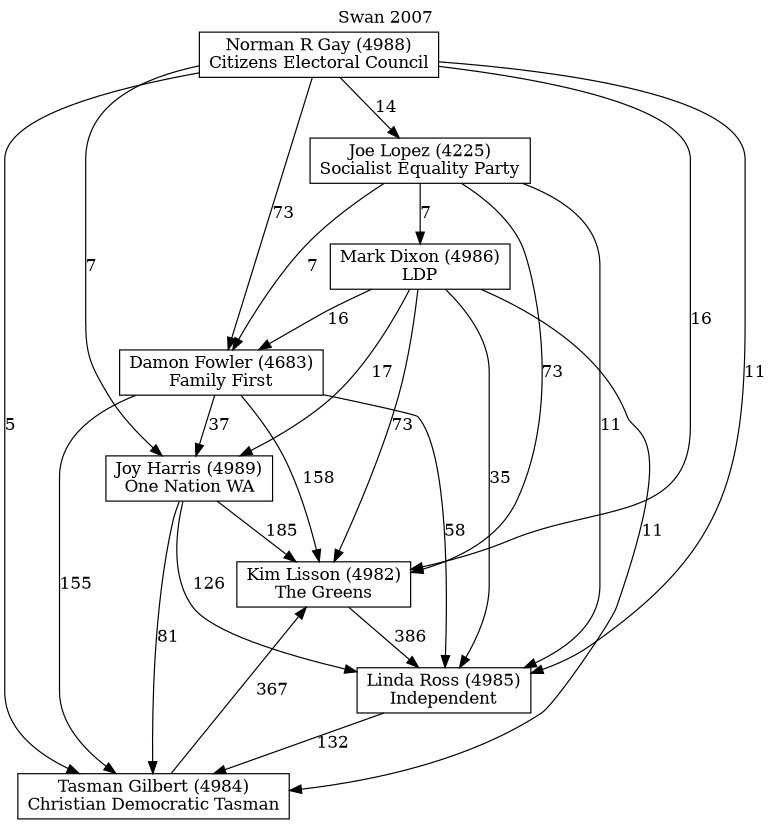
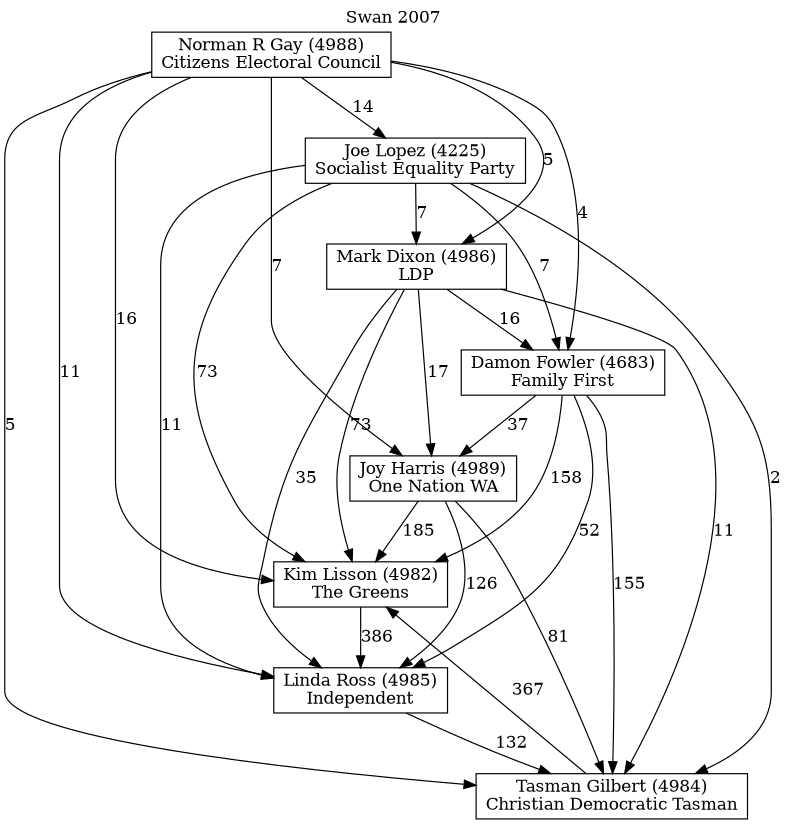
none -> (524, 125)
(284, 214) -> (583, 214)
none -> (752, 423)
(455, 531) -> (590, 531)
